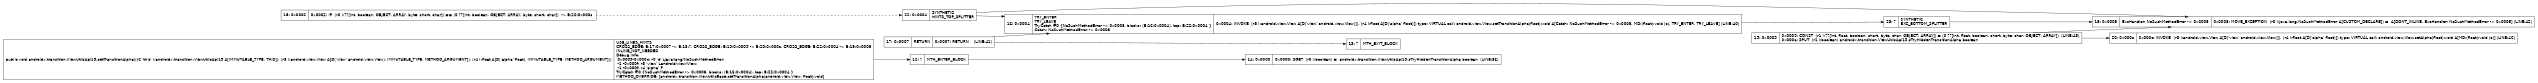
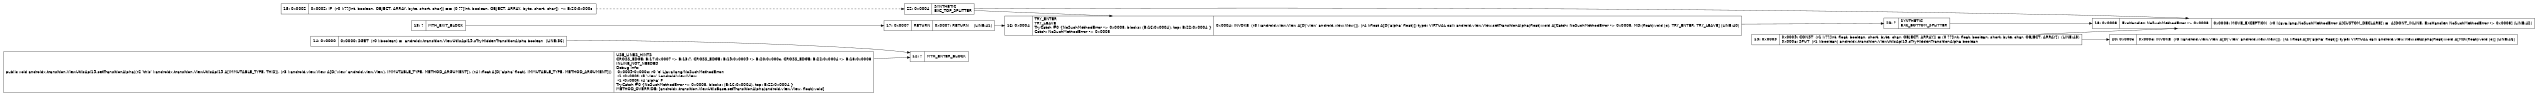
(953, 17) -> (953, 11)
(1169, 43) -> (673, 26)
(1105, 60) -> (737, 43)
